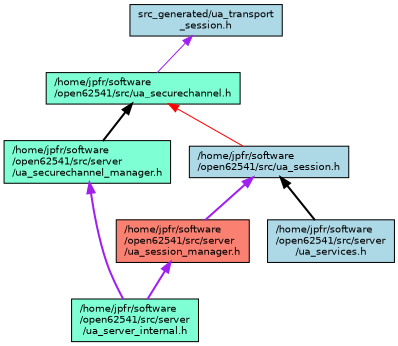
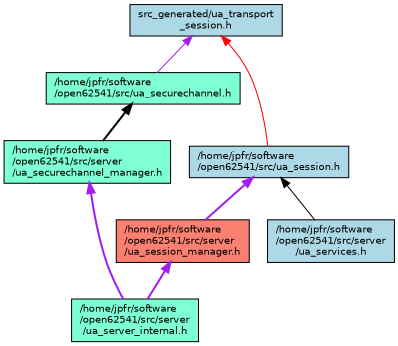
(211, 128) -> (256, 91)
(301, 203) -> (301, 203)
